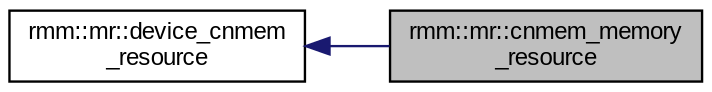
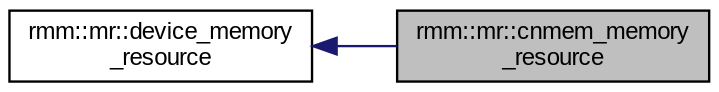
(157, 46) -> (161, 46)
